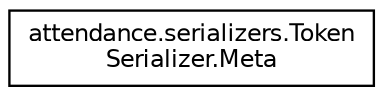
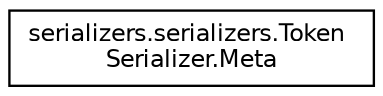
(192, 48) -> (192, 48)
